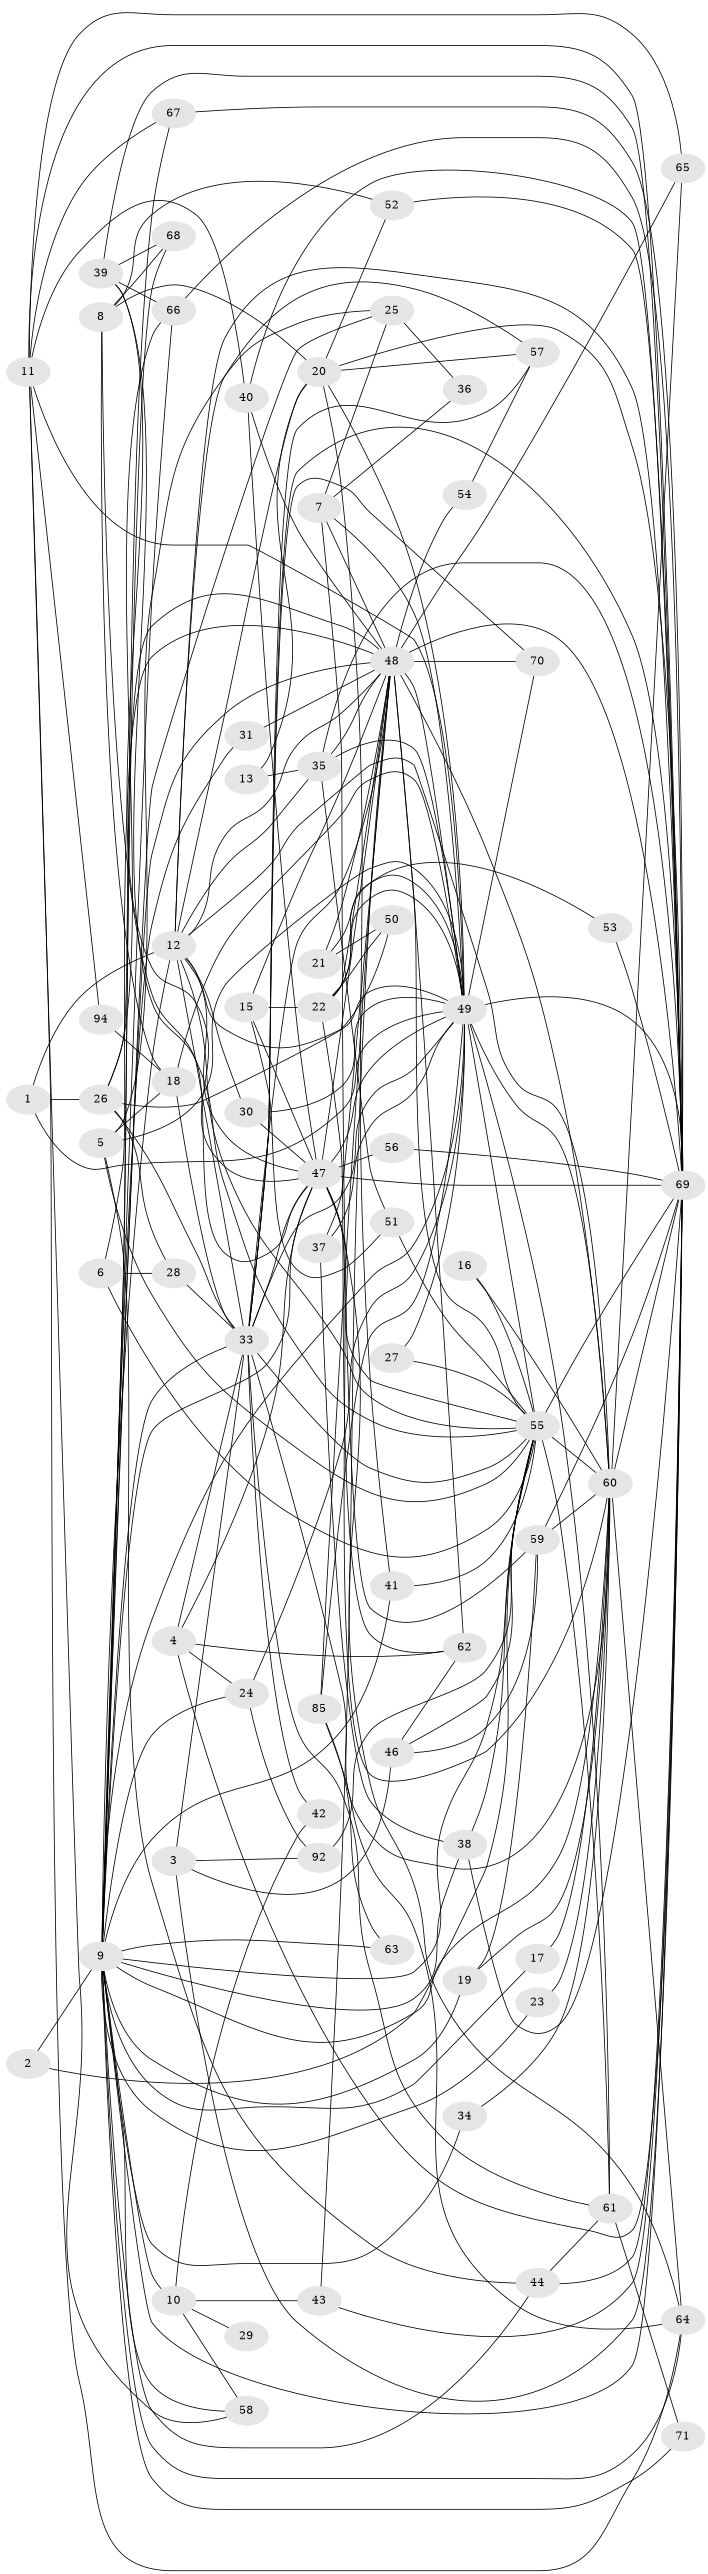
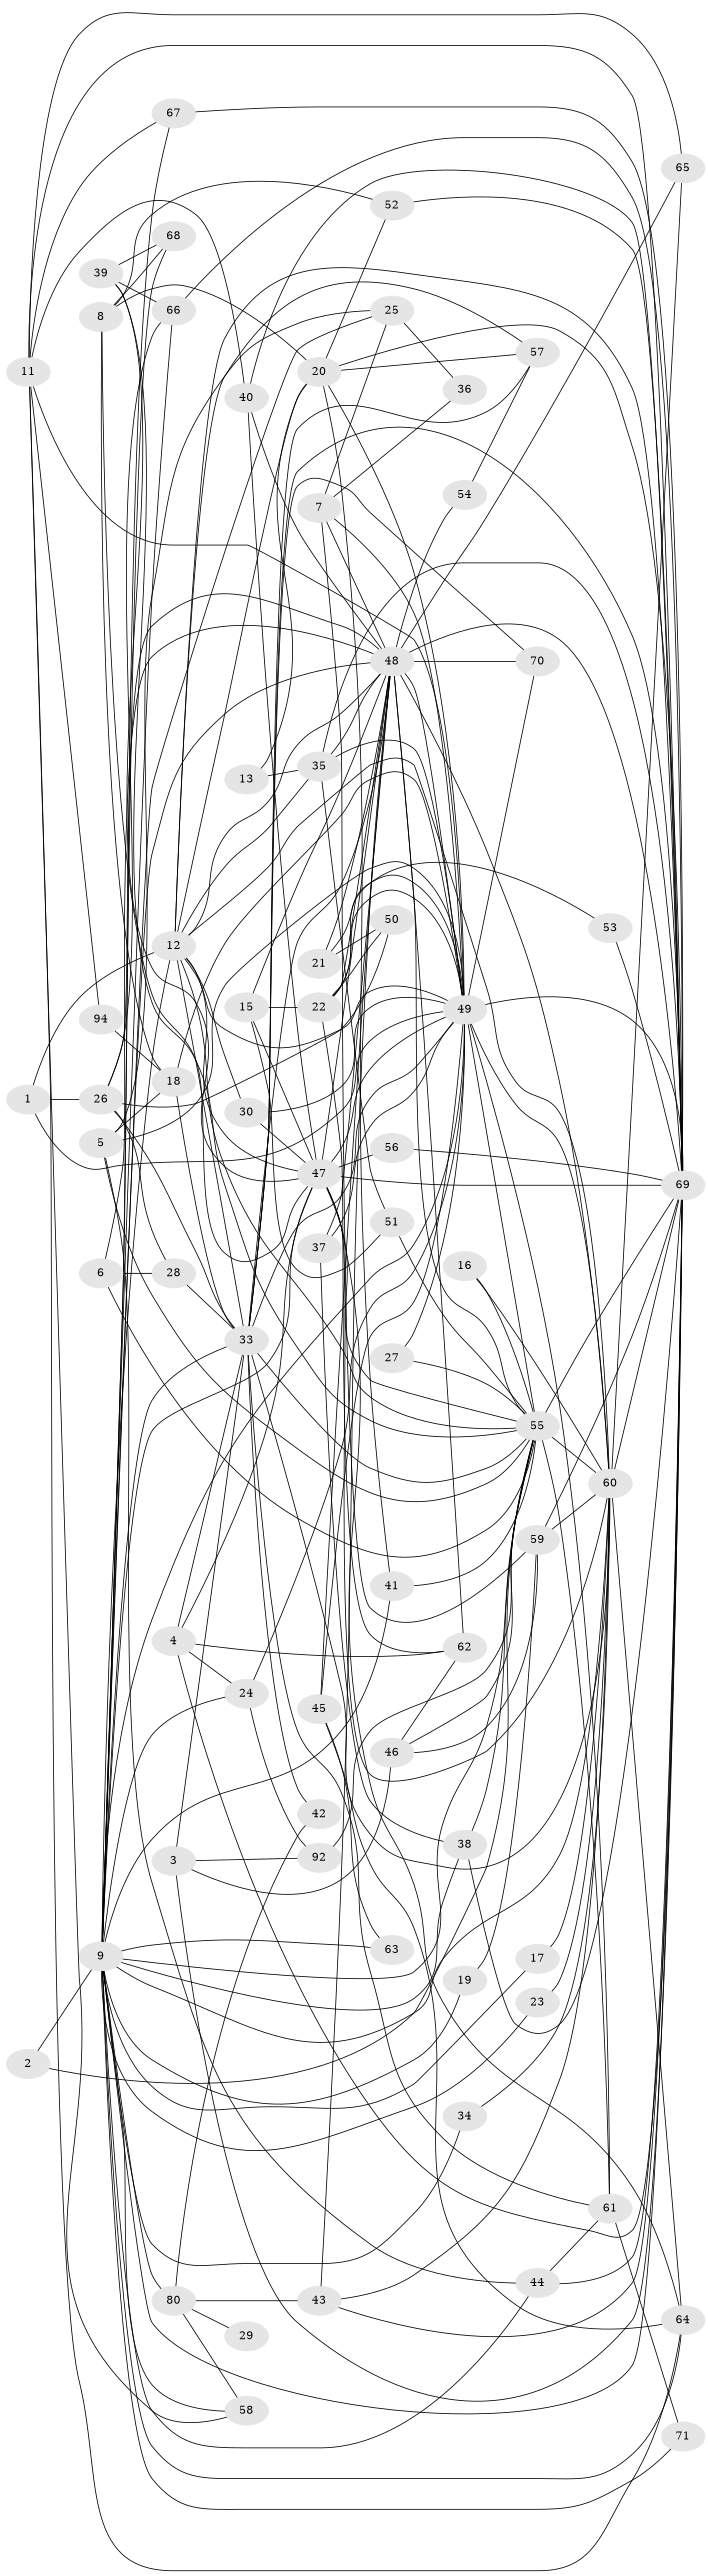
(634, 137) -> none
(247, 736) -> none
(277, 1255) -> none
(319, 1709) -> (319, 1709)
(568, 1881) -> (578, 1998)
(174, 2301) -> (174, 2301)
